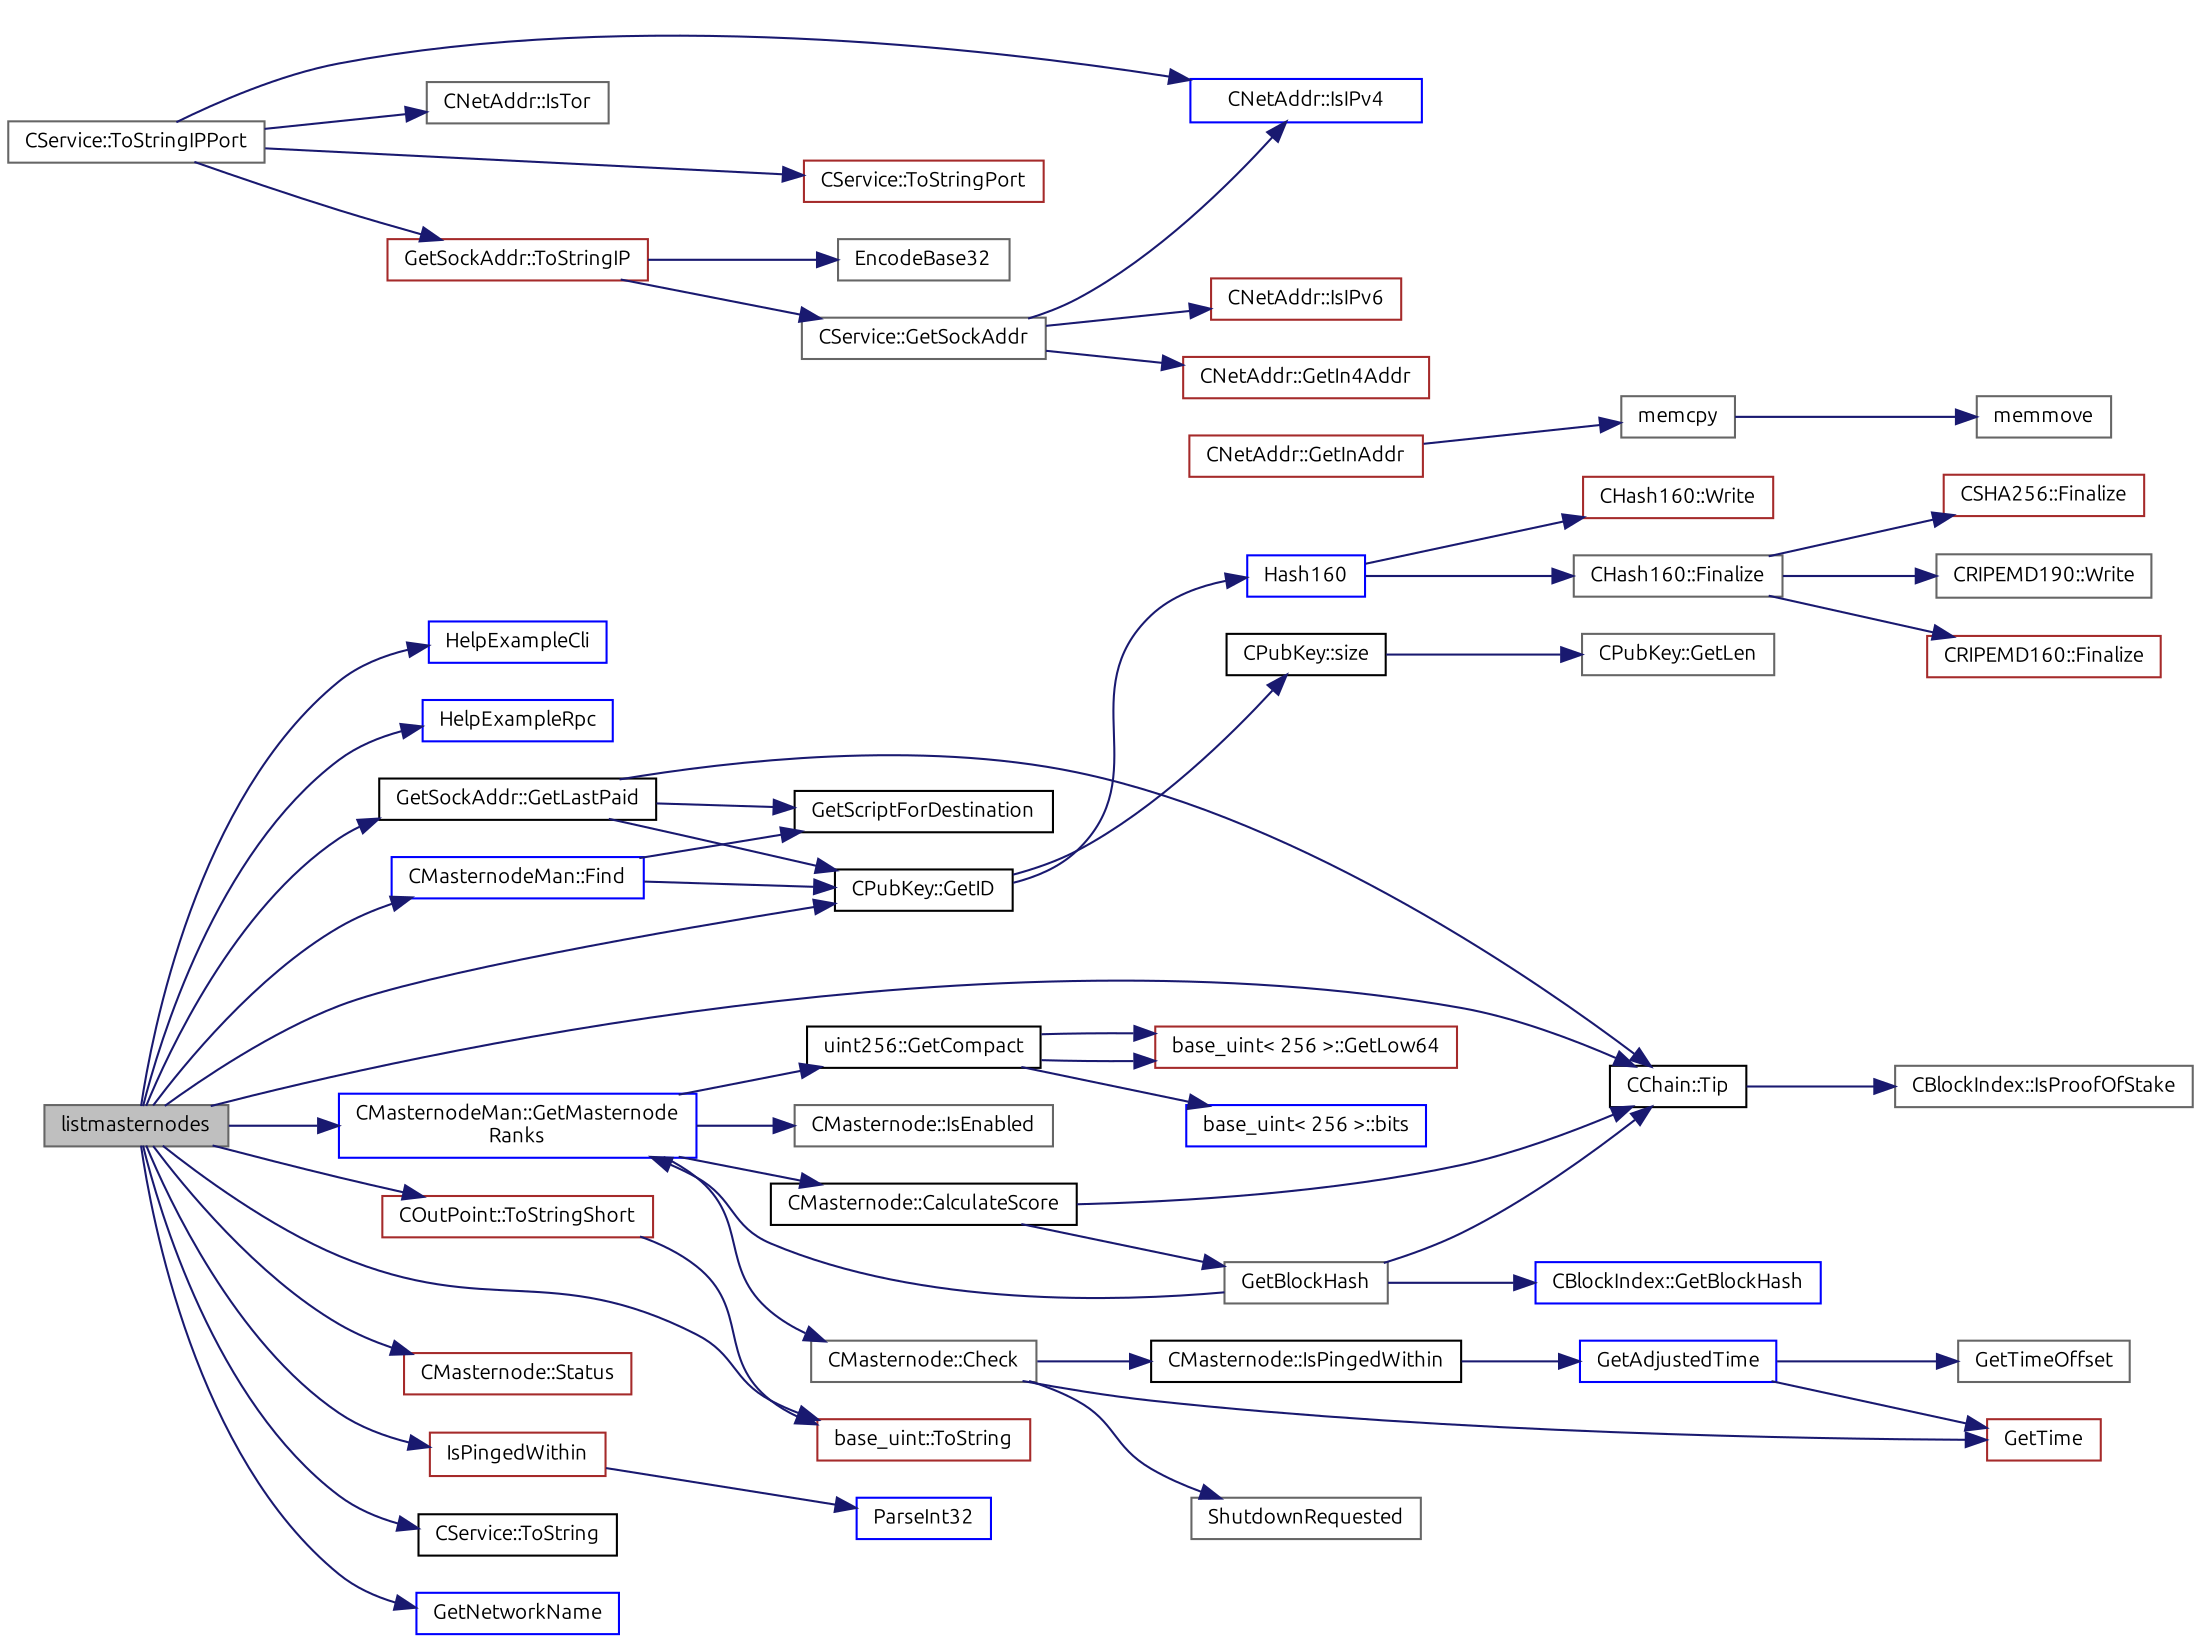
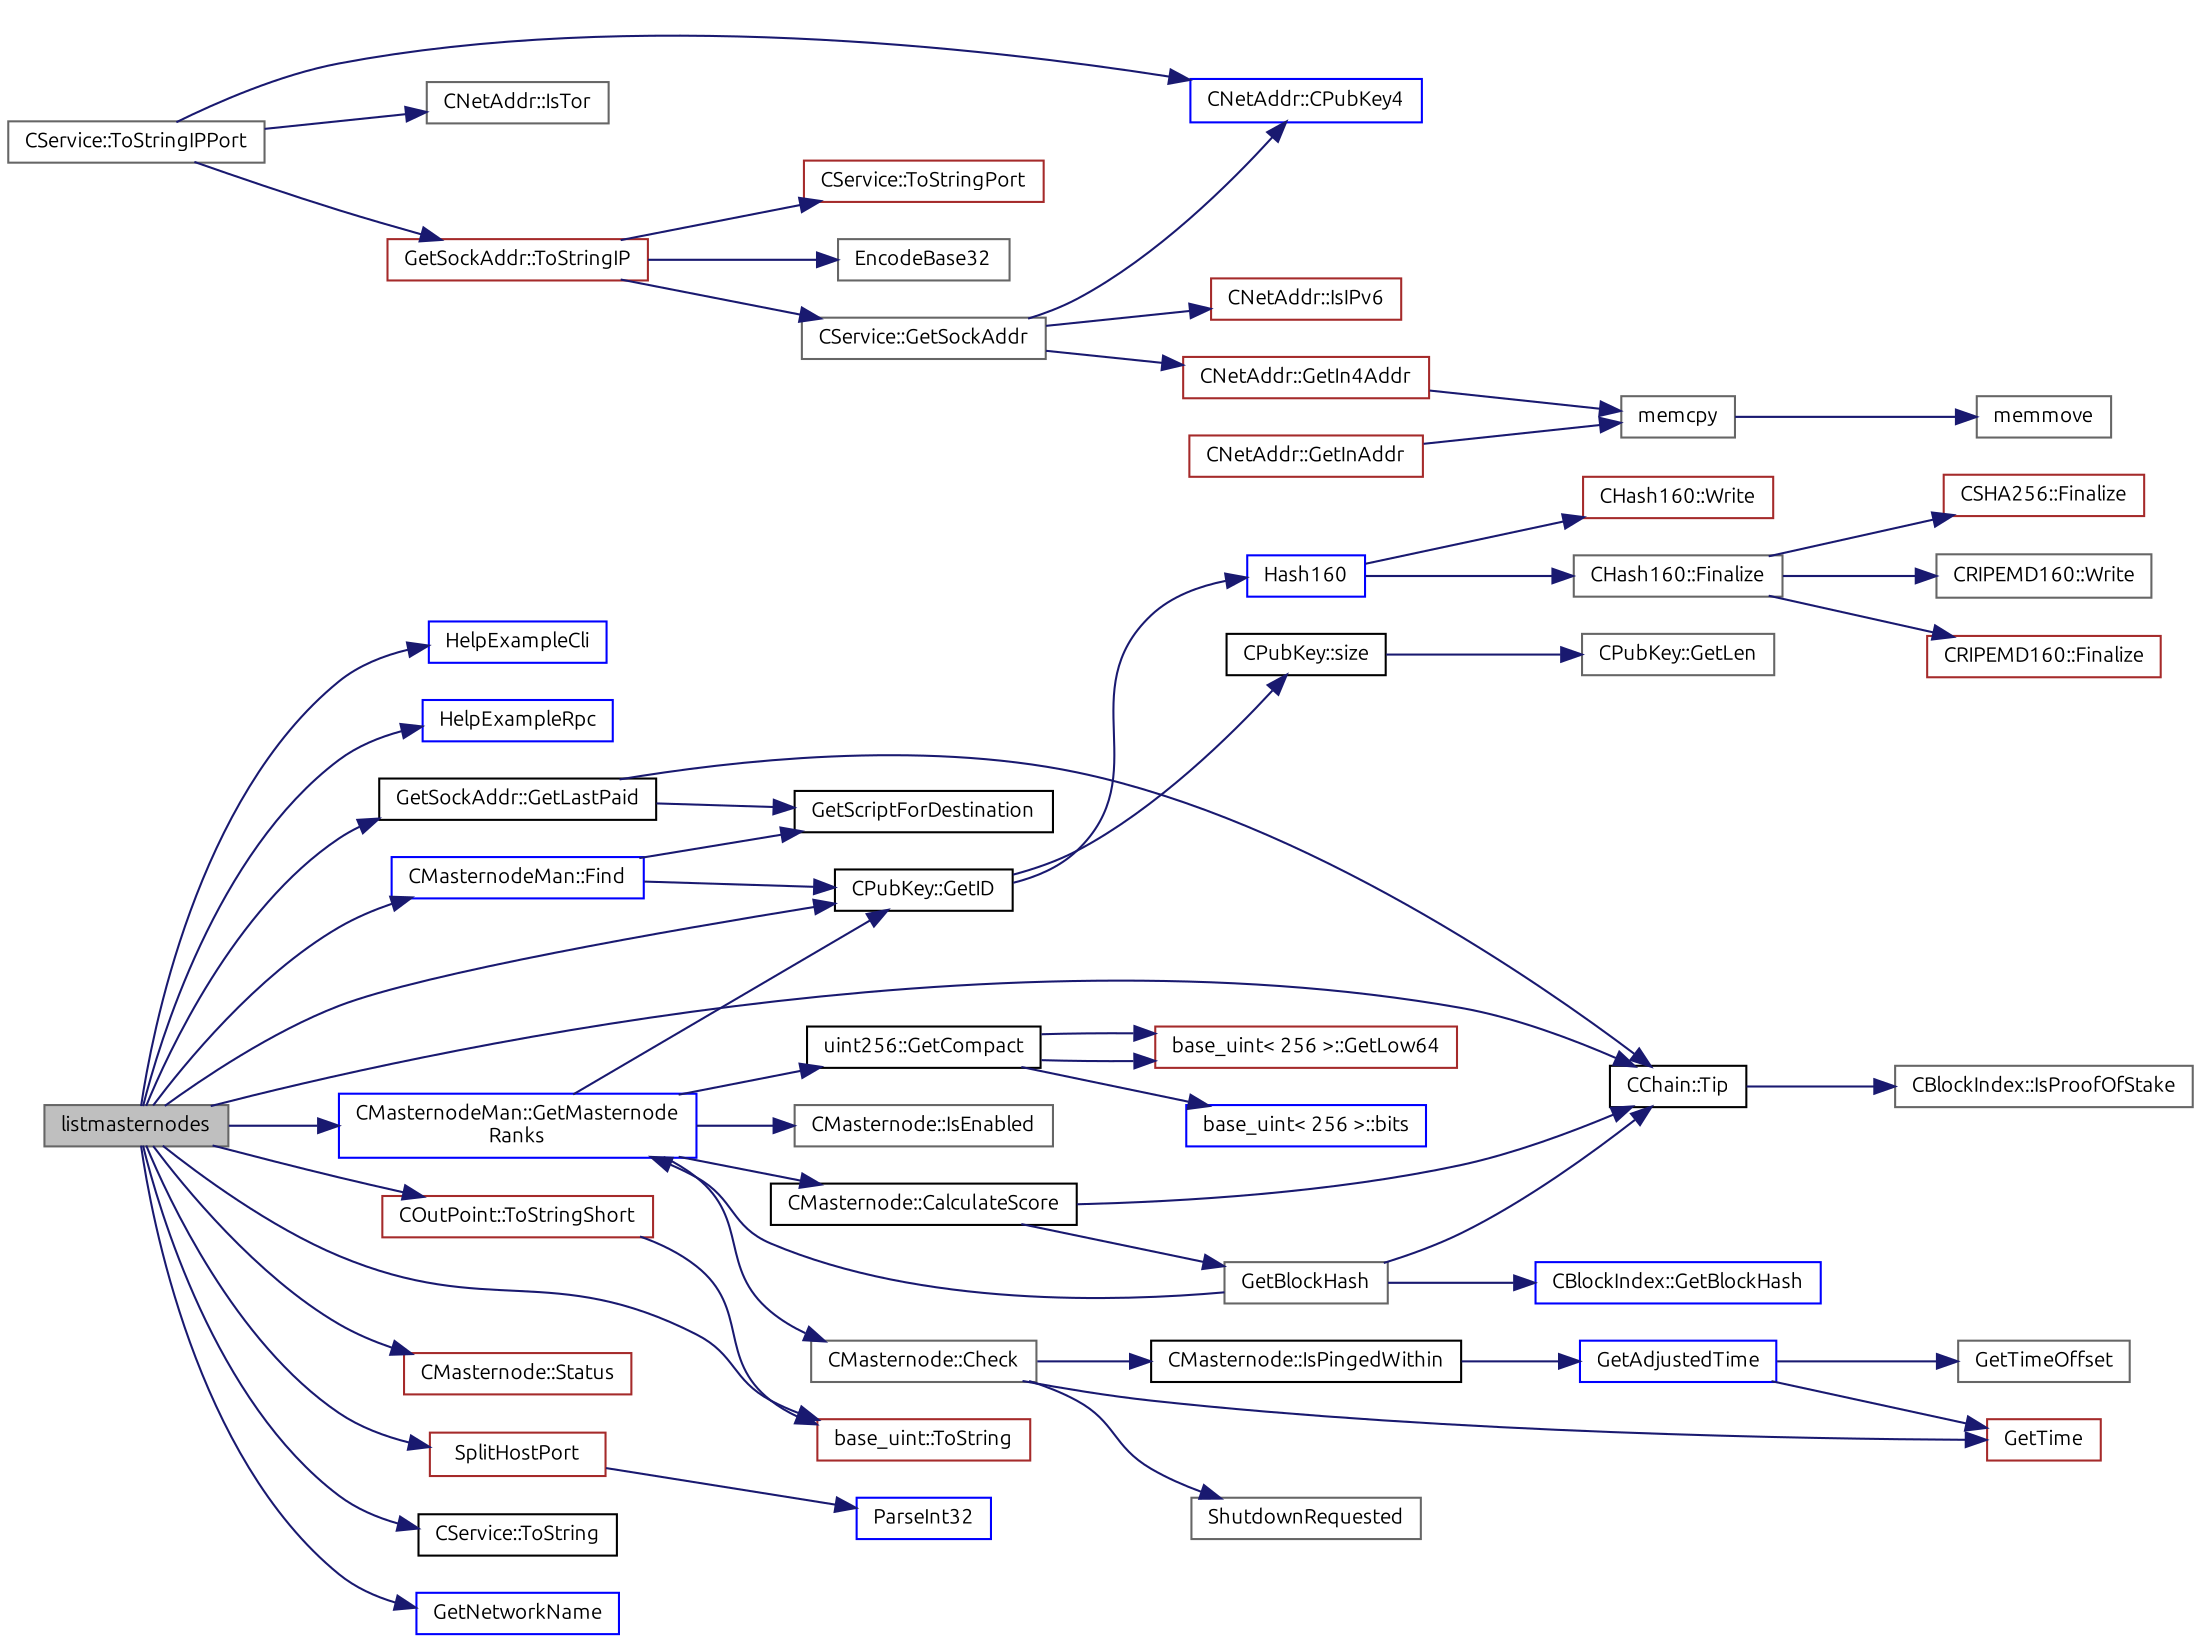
(1306, 101) -> (1306, 101)
(524, 161) -> (710, 223)
none -> (1515, 400)
(2044, 576) -> (2044, 576)
(687, 836) -> (751, 990)
(518, 1454) -> (518, 1454)
